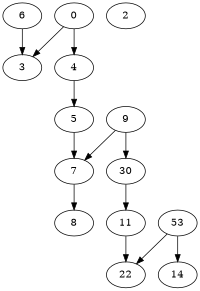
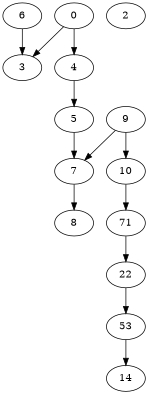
(126, 171) -> (126, 171)
(126, 223) -> (126, 223)
(154, 246) -> (126, 297)
